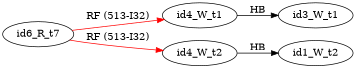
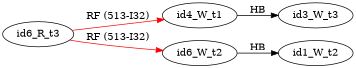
(316, 15) -> (316, 15)
(38, 34) -> (38, 34)
(200, 53) -> (200, 53)
